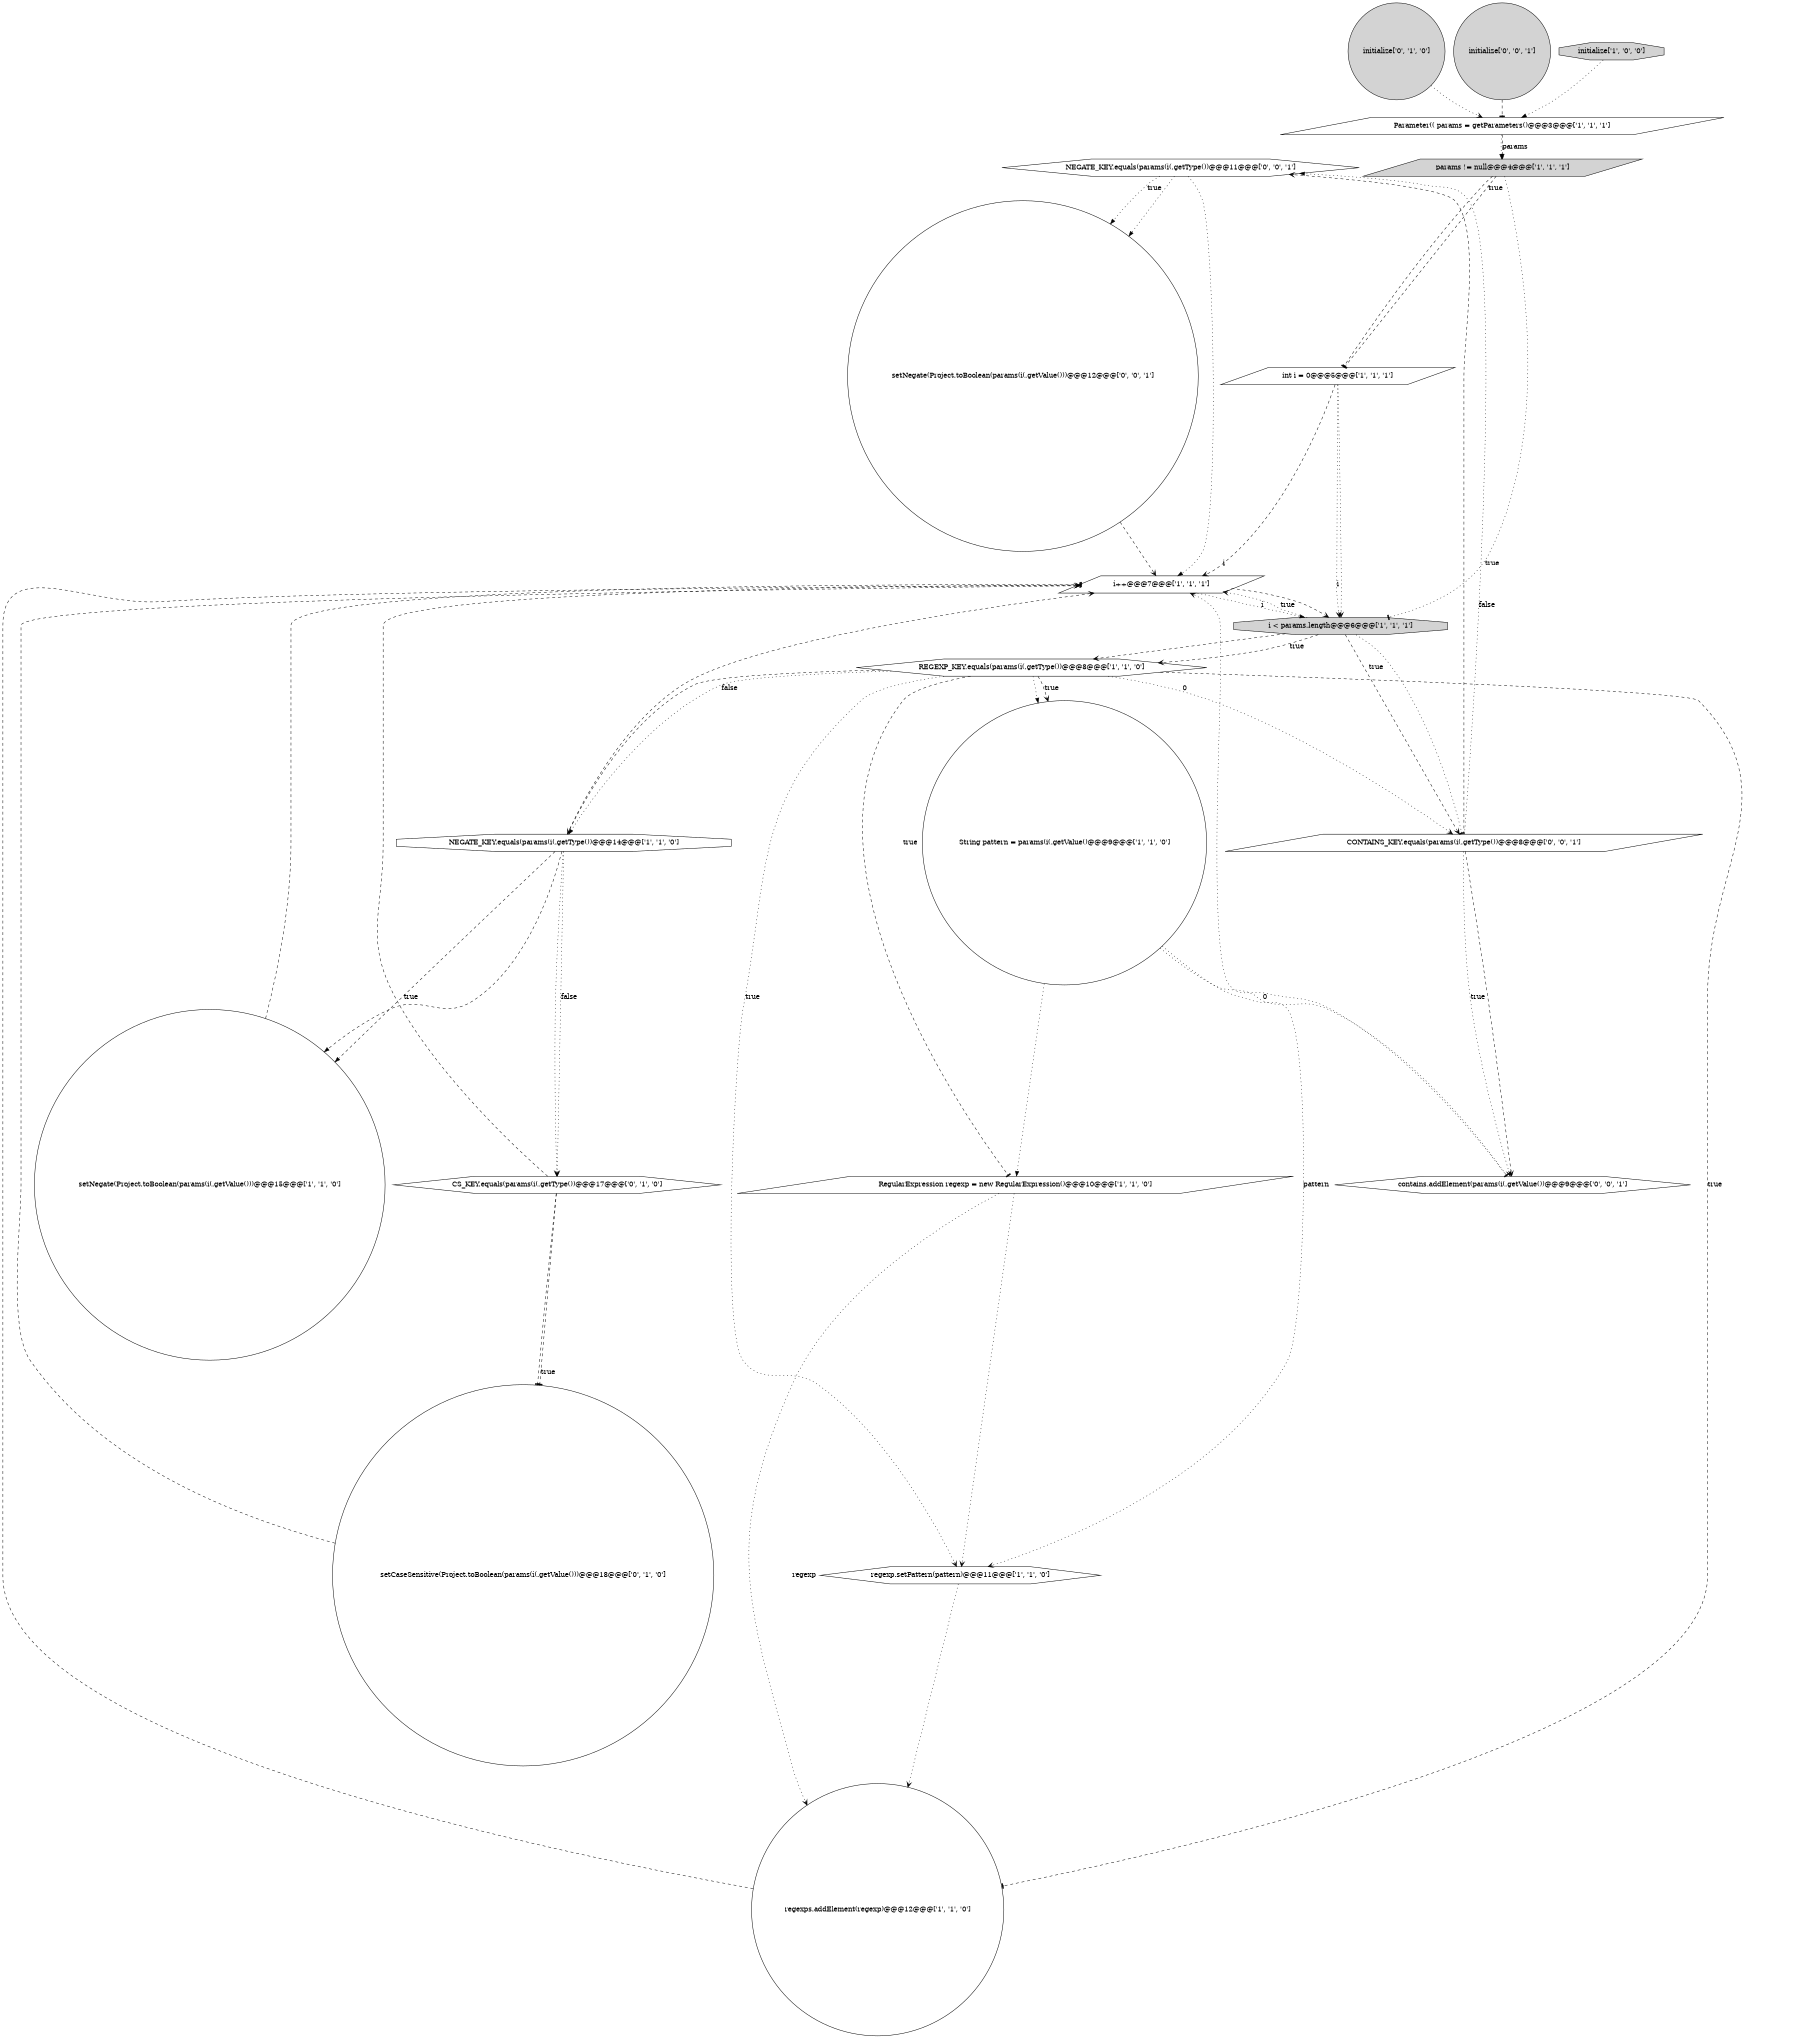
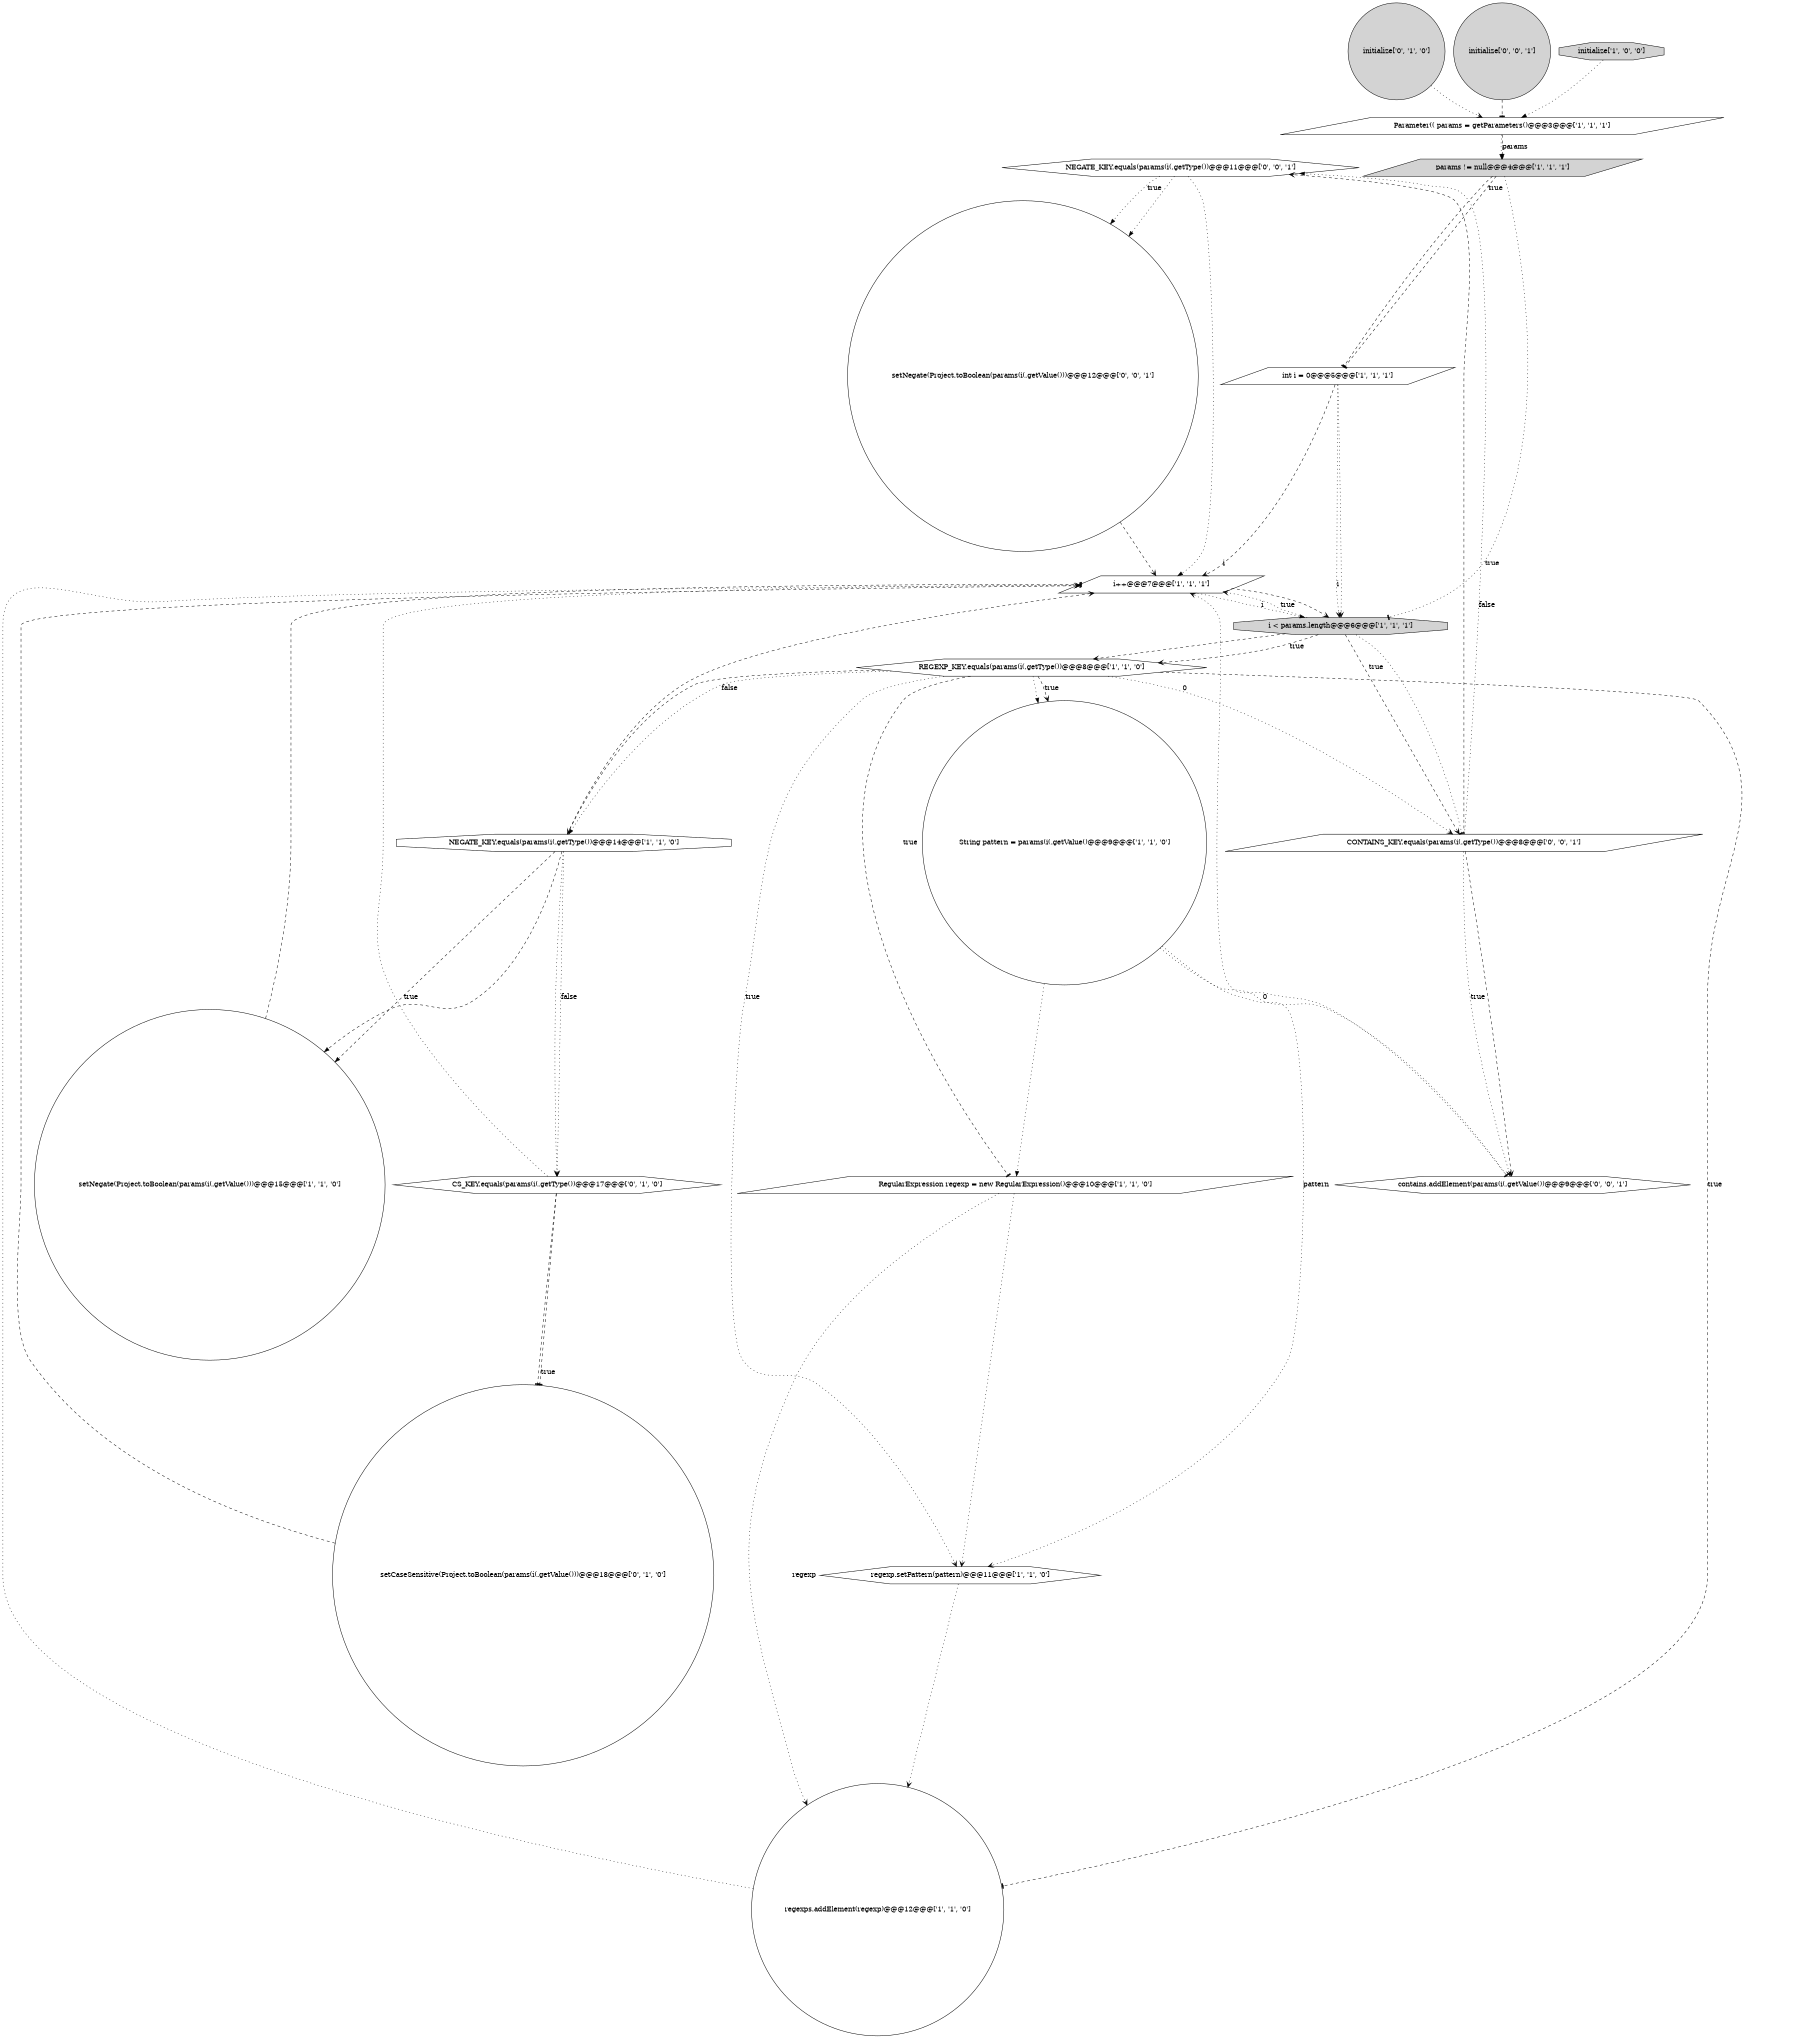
(424, 611) -> (424, 611)
(3, 973) -> (3, 973)
